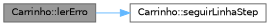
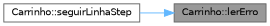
(108, 13) -> (152, 13)
